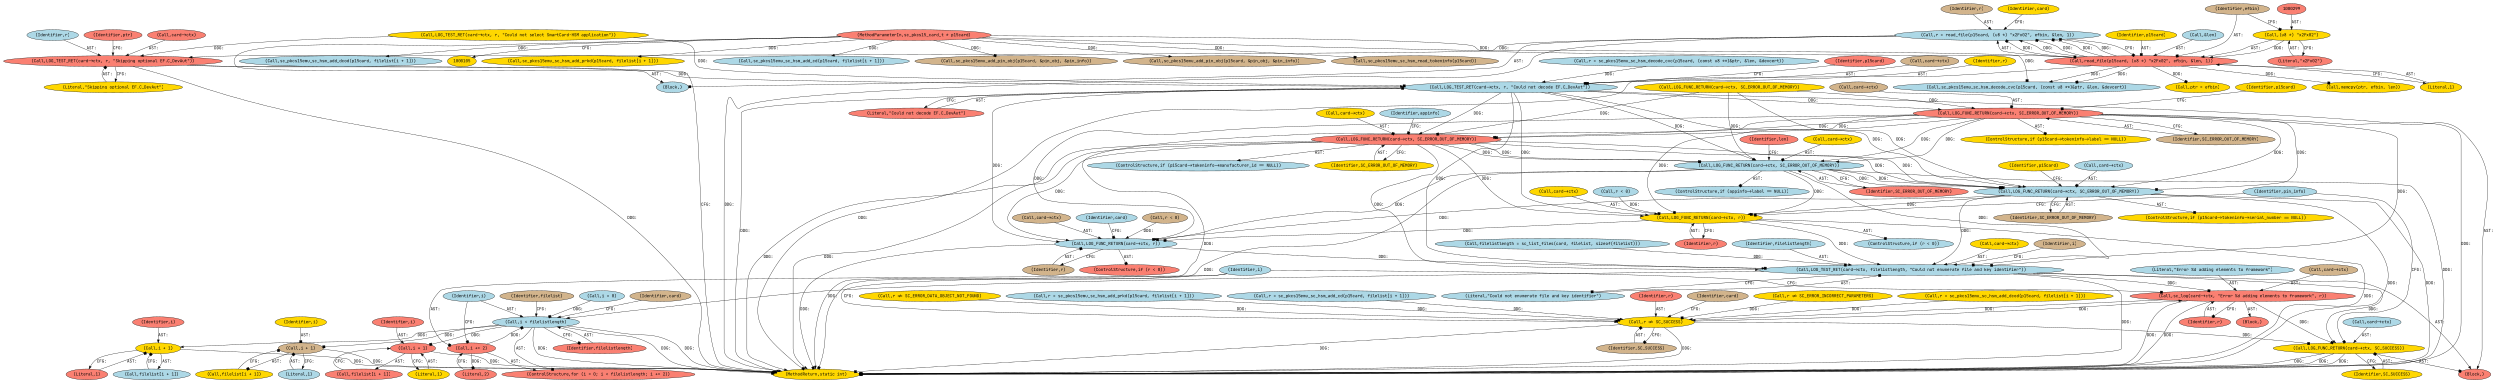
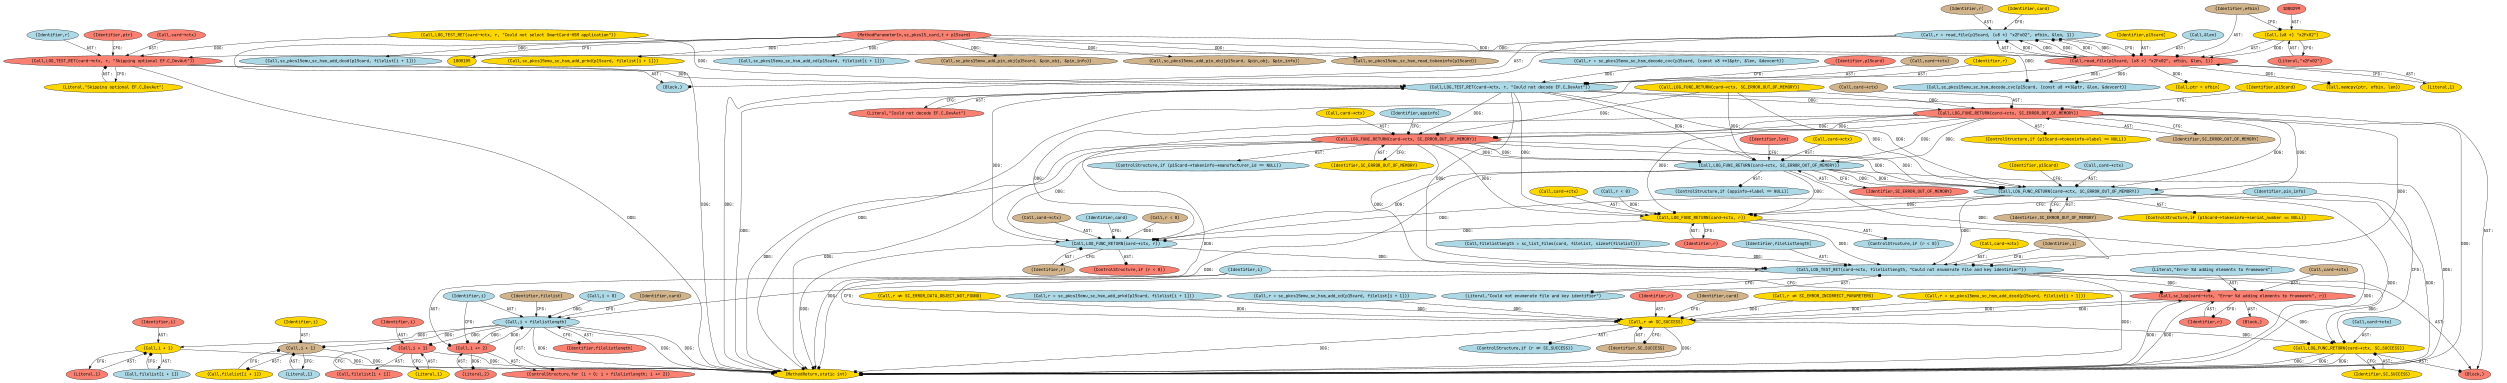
(707, 205) -> (707, 205)
none -> (494, 332)
none -> (1525, 348)
(464, 361) -> (464, 361)
